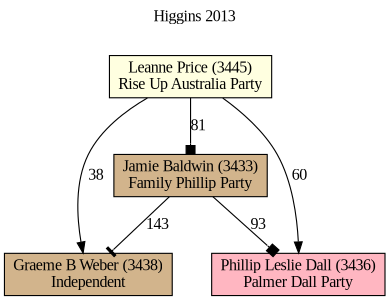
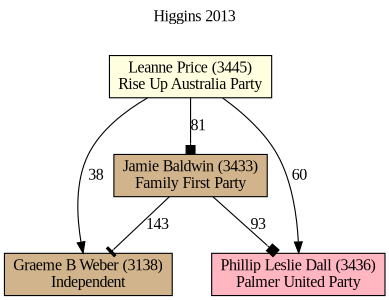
(191, 176) -> (191, 176)
(88, 274) -> (88, 274)
(298, 274) -> (298, 274)
